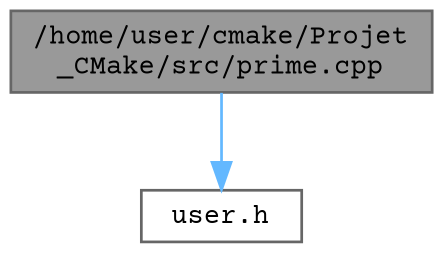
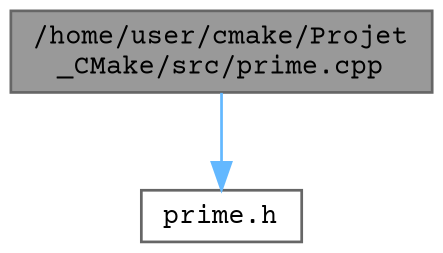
(222, 216) -> (222, 216)
